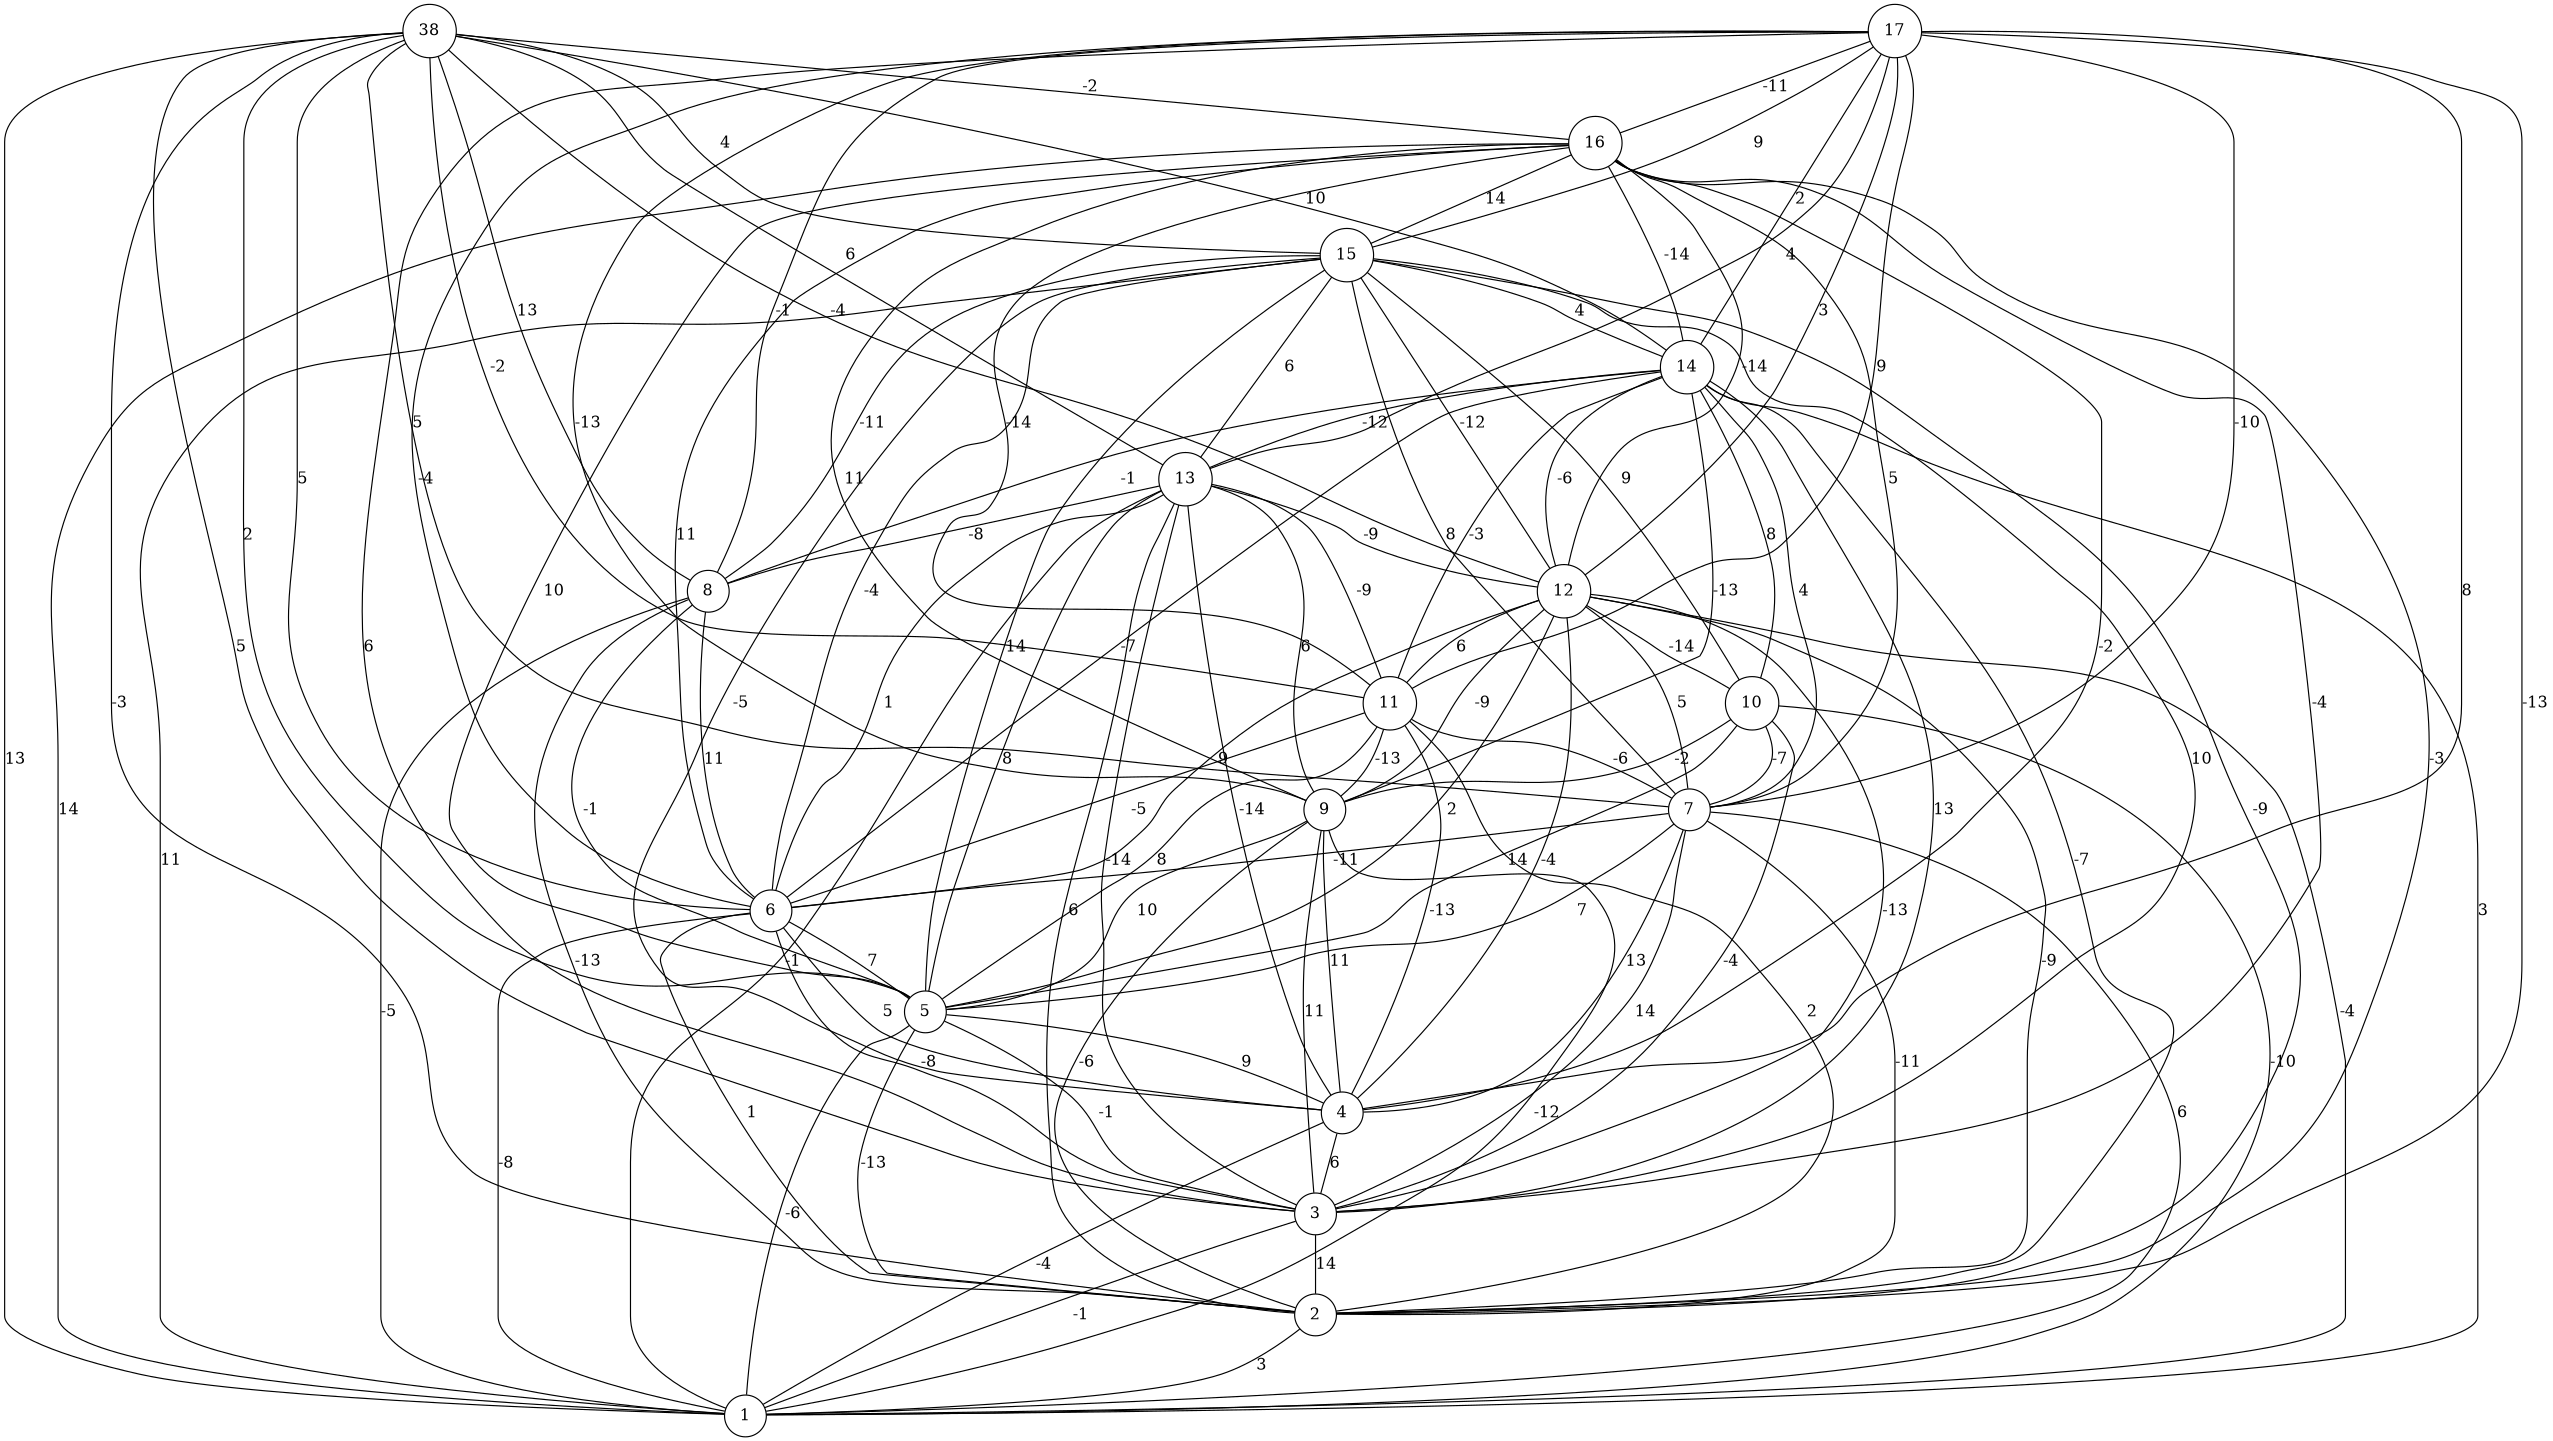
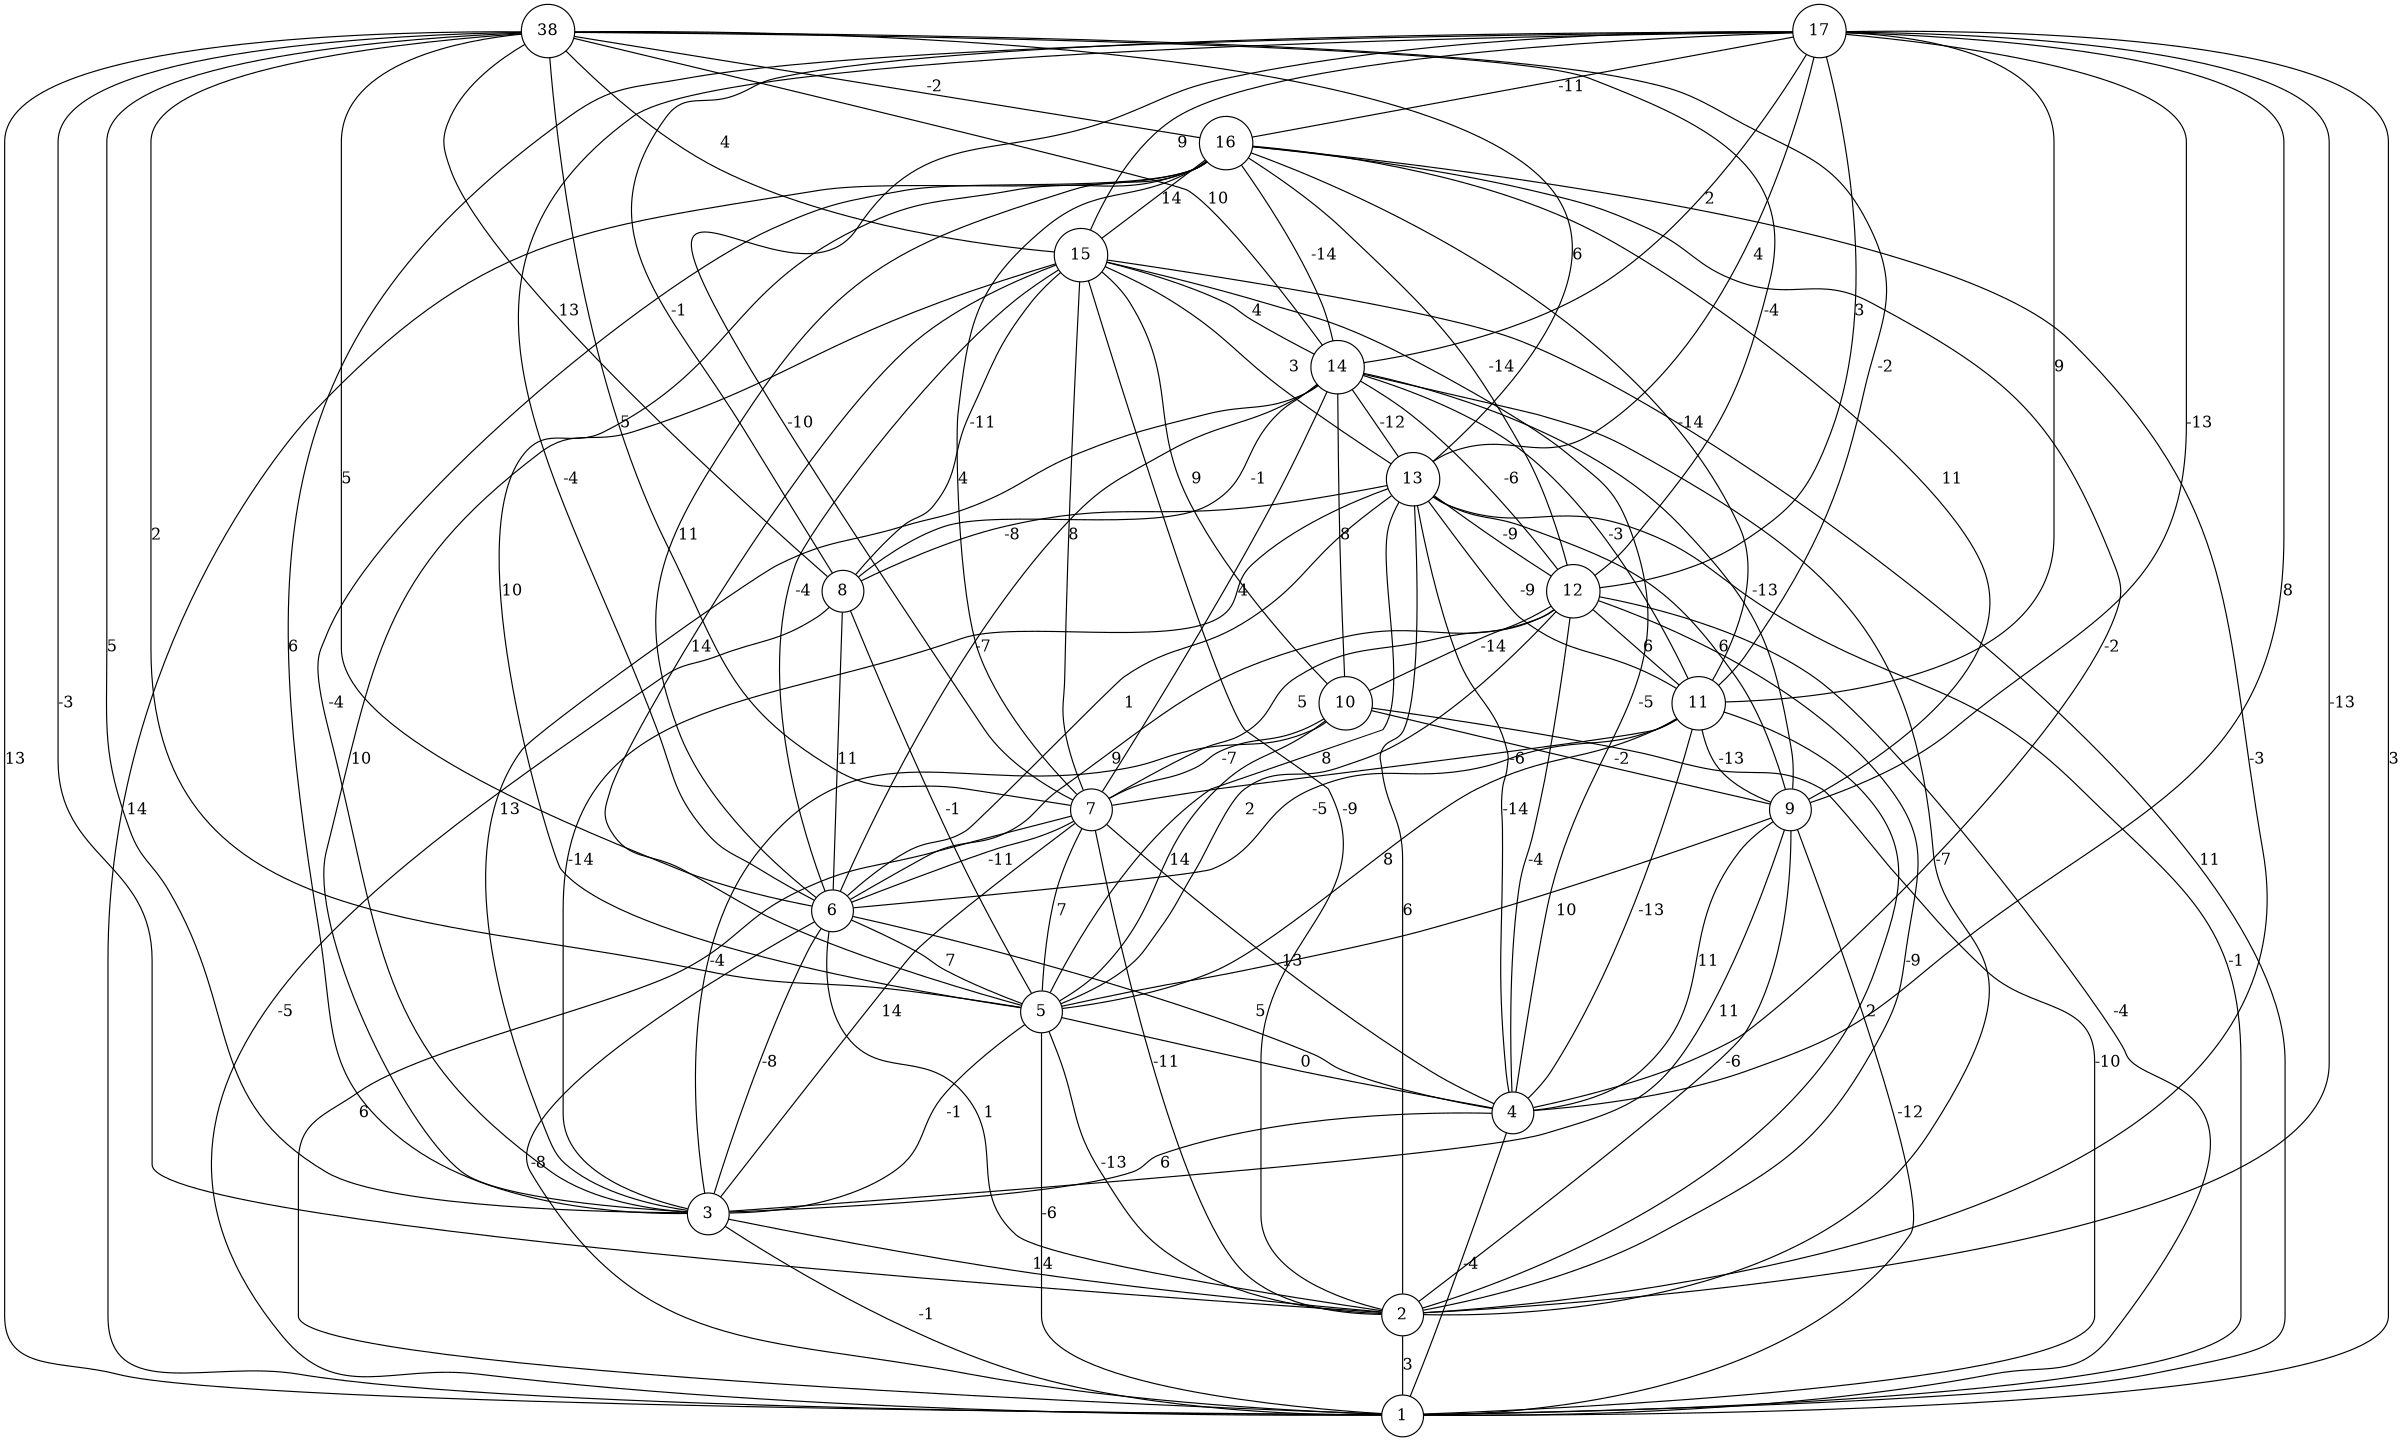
(1290, 367) -> (1295, 367)
(1455, 423) -> none
(1894, 479) -> (964, 479)
(1449, 713) -> none
(1849, 993) -> none
(1247, 1062) -> (1306, 1062)
(689, 1147) -> none
(2342, 1356) -> (2388, 932)
